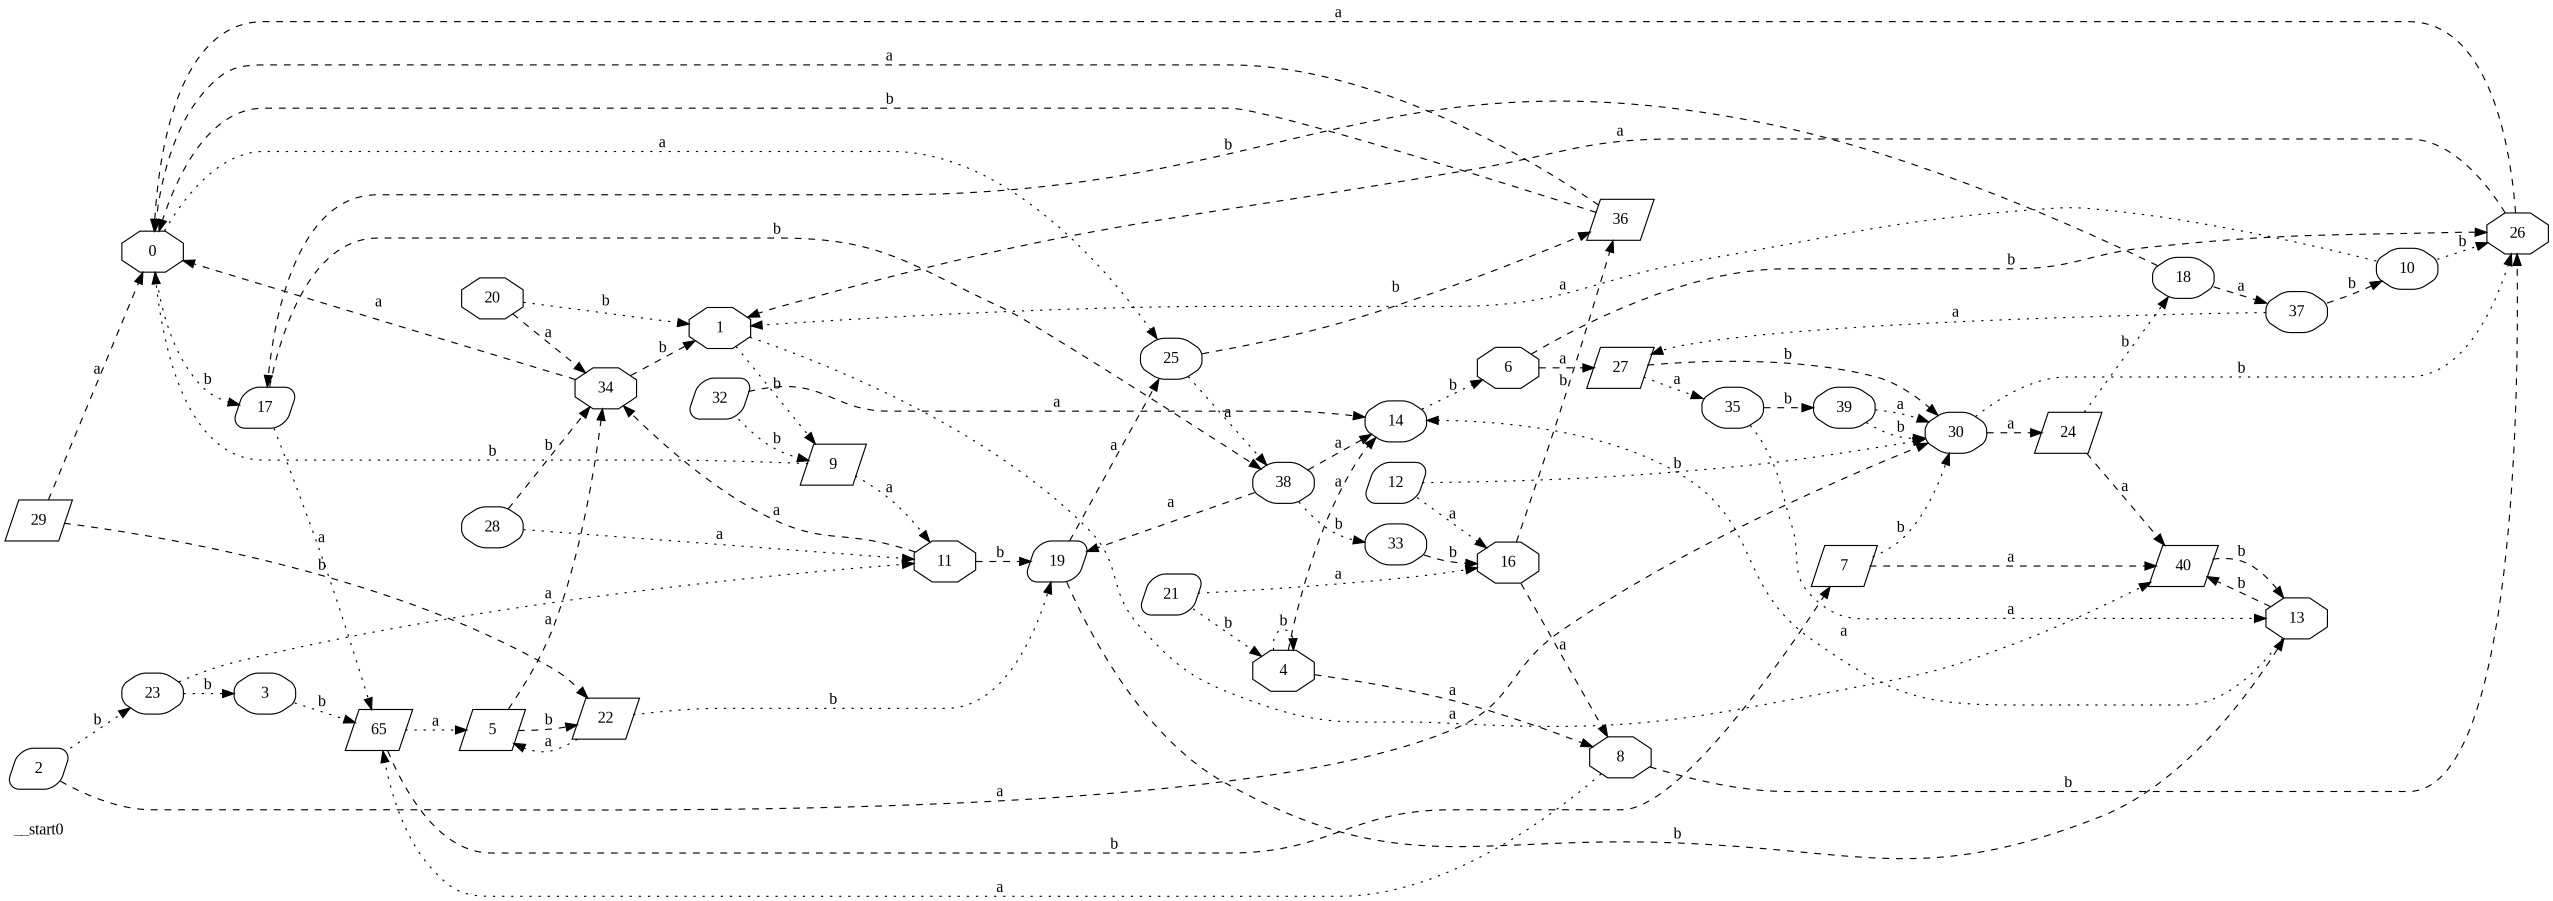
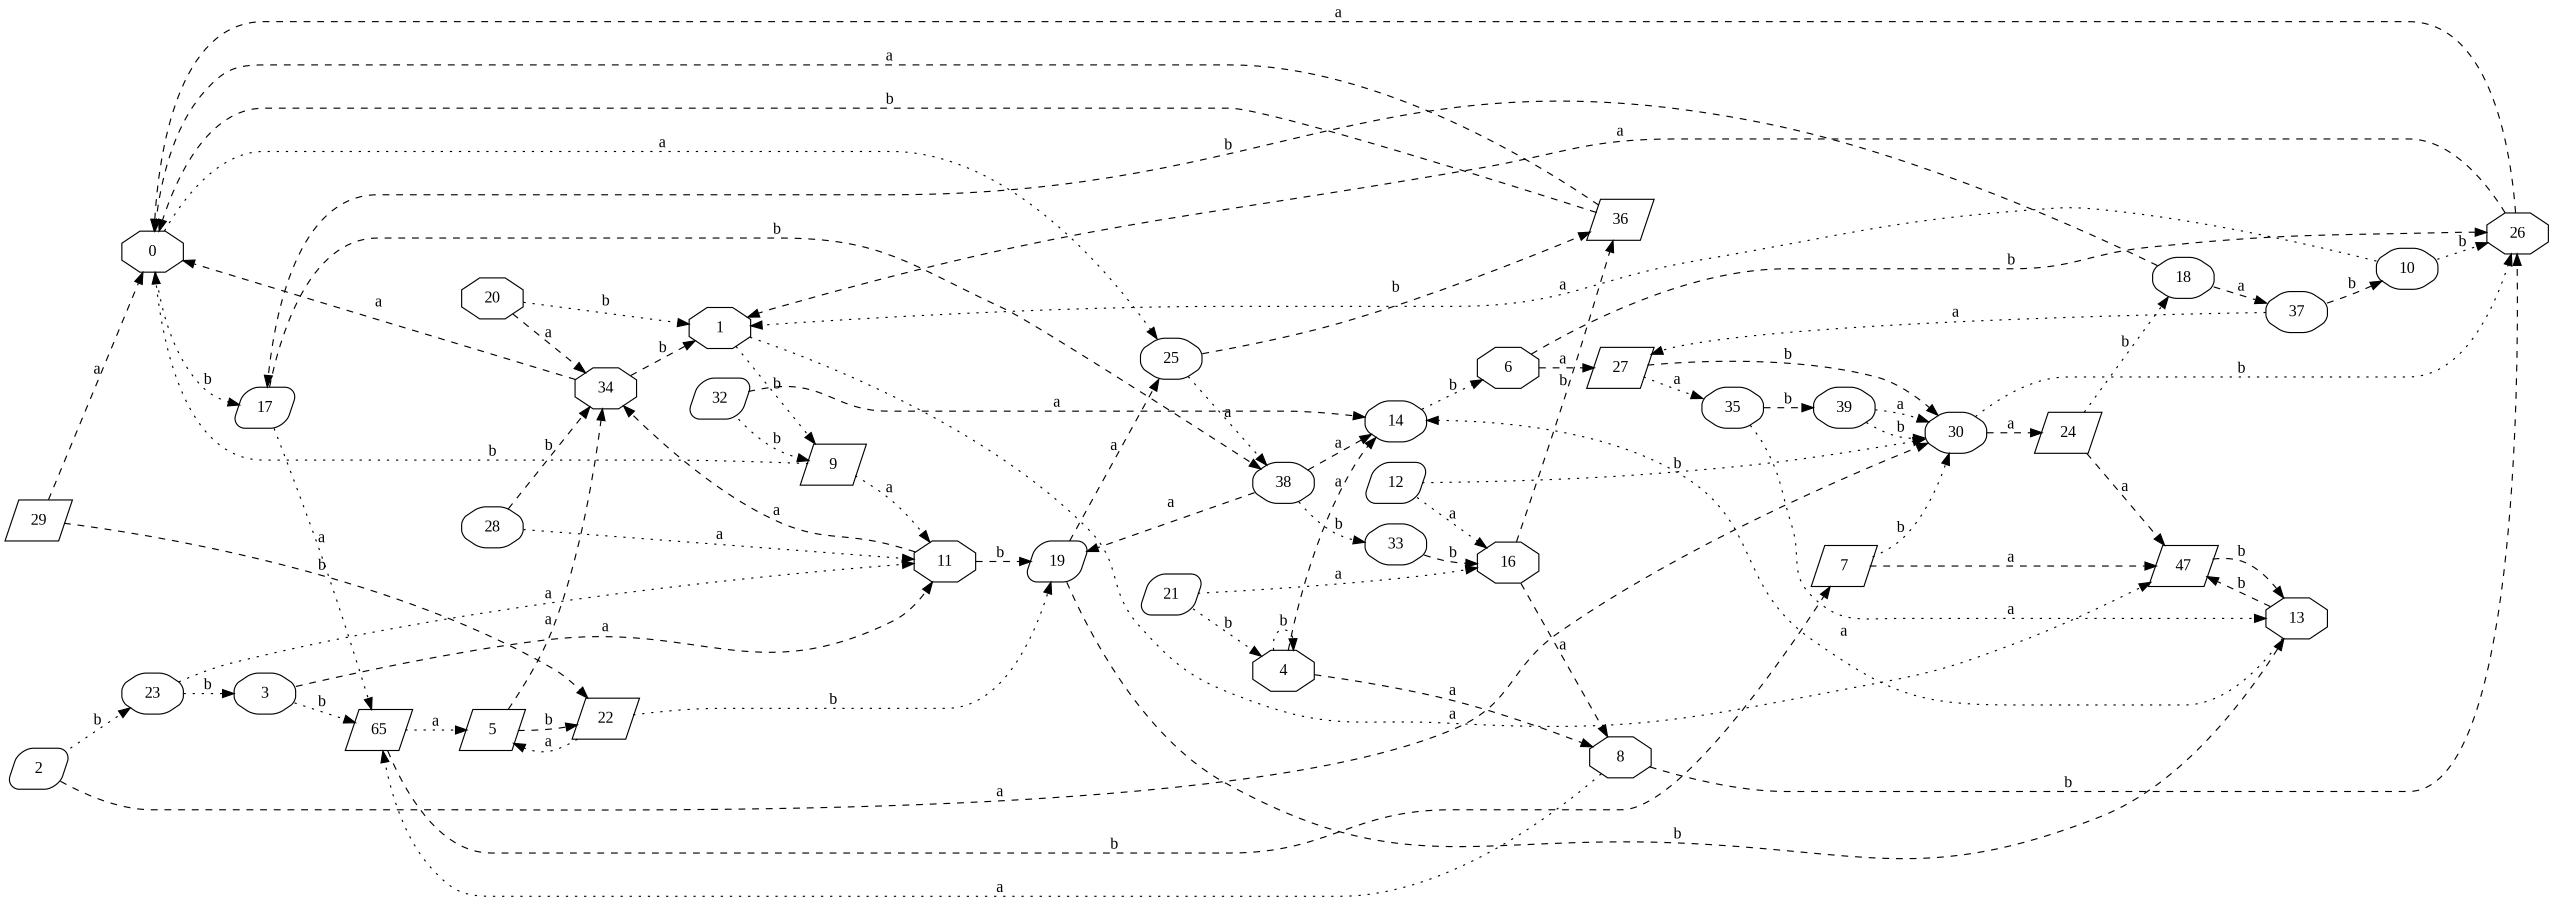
(2183, 566) -> (2183, 566)
none -> (617, 637)
(39, 830) -> none
